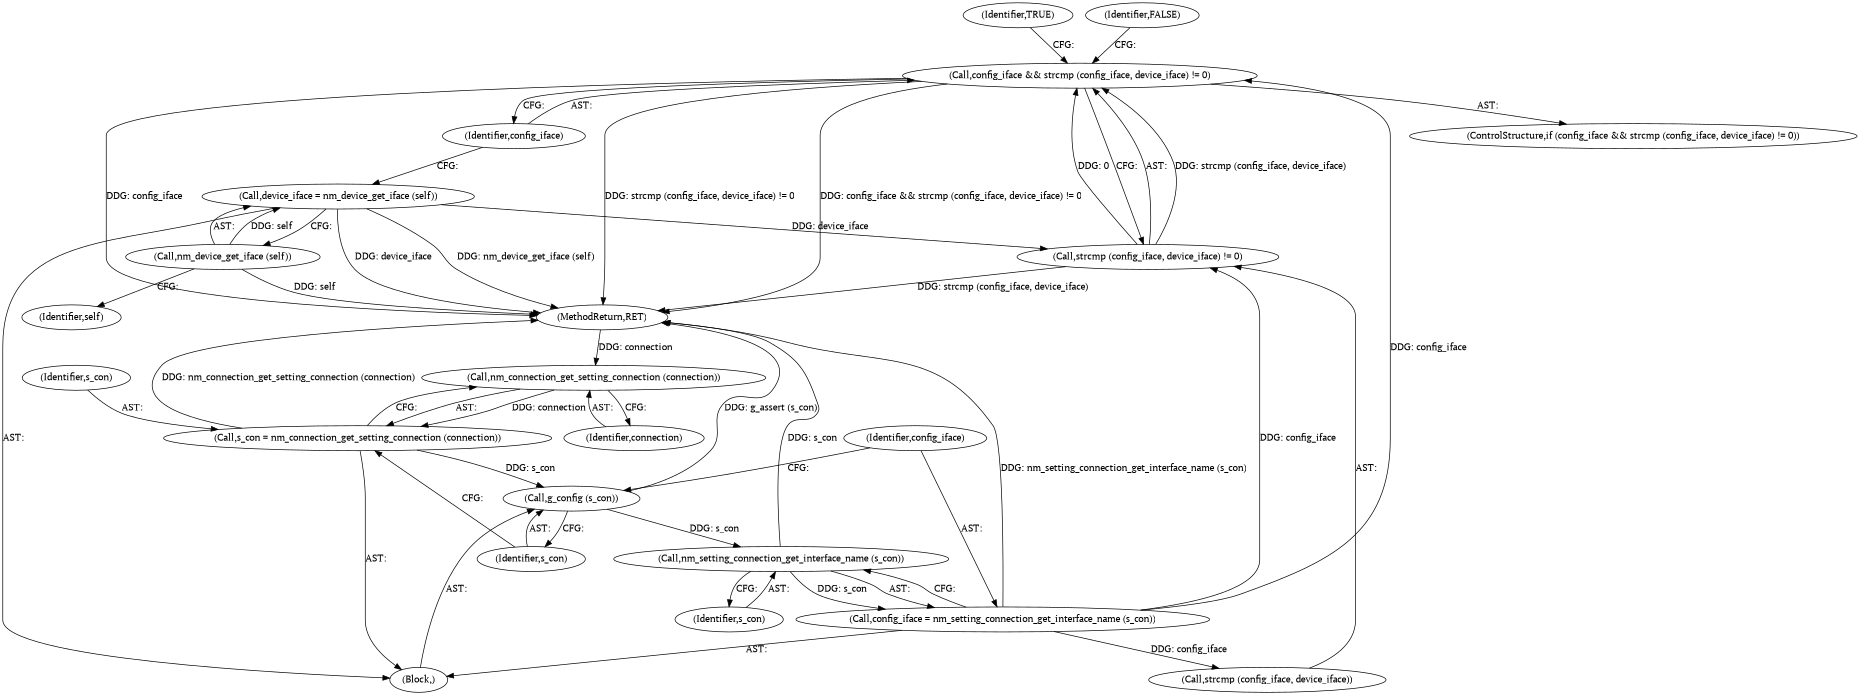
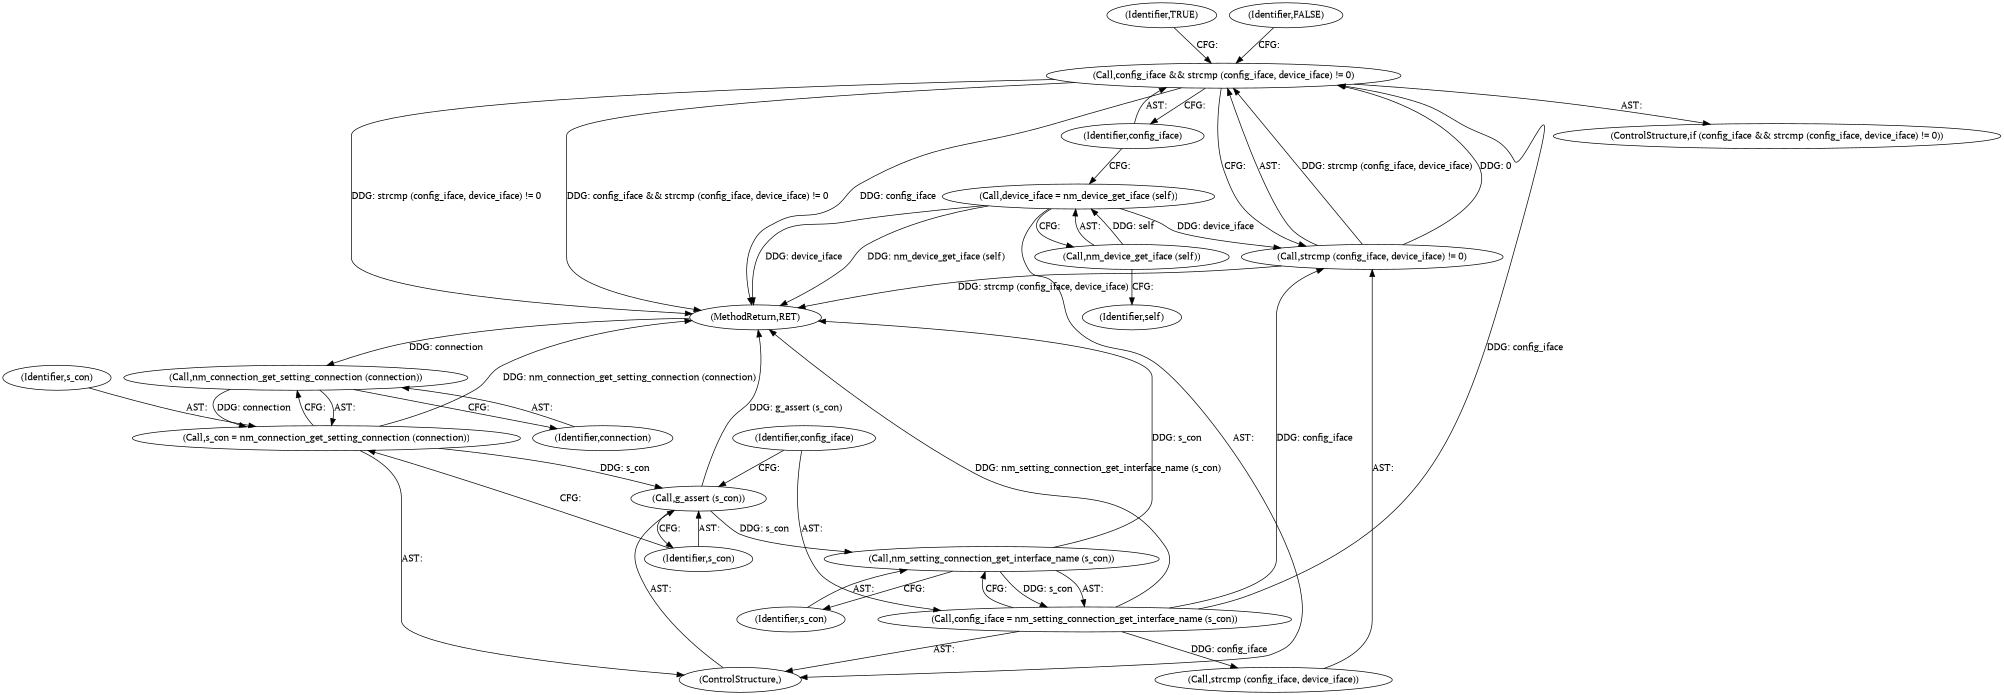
(383, 305) -> none
(572, 499) -> (699, 499)
(419, 680) -> (740, 680)
